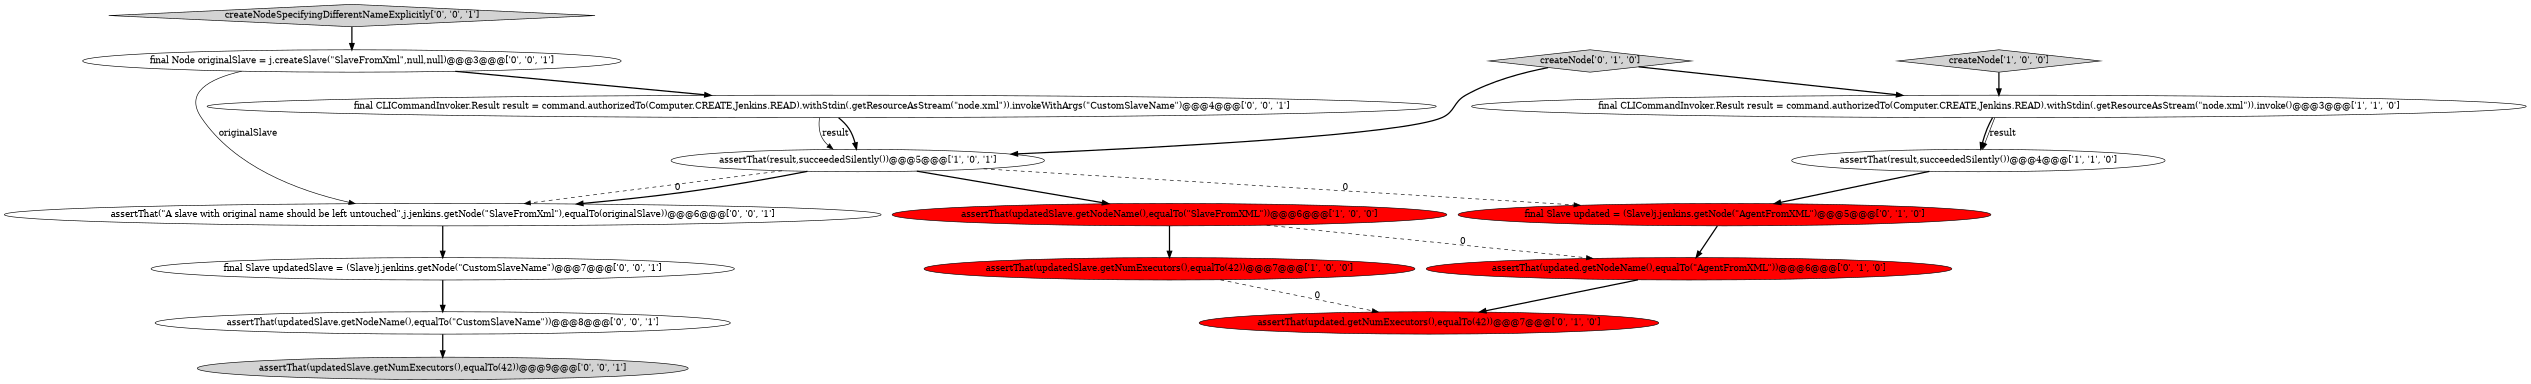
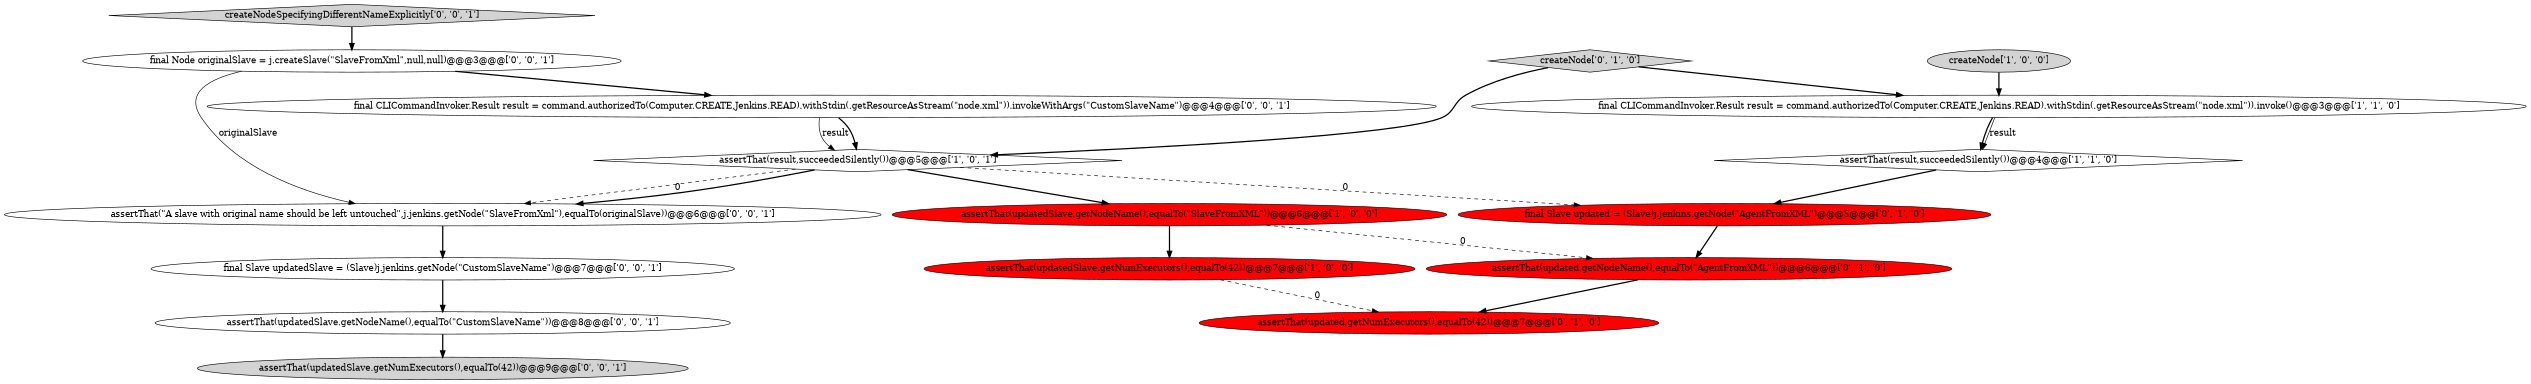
(1999, 61) -> (1999, 61)
(858, 161) -> (858, 161)
(1978, 161) -> (1978, 161)
